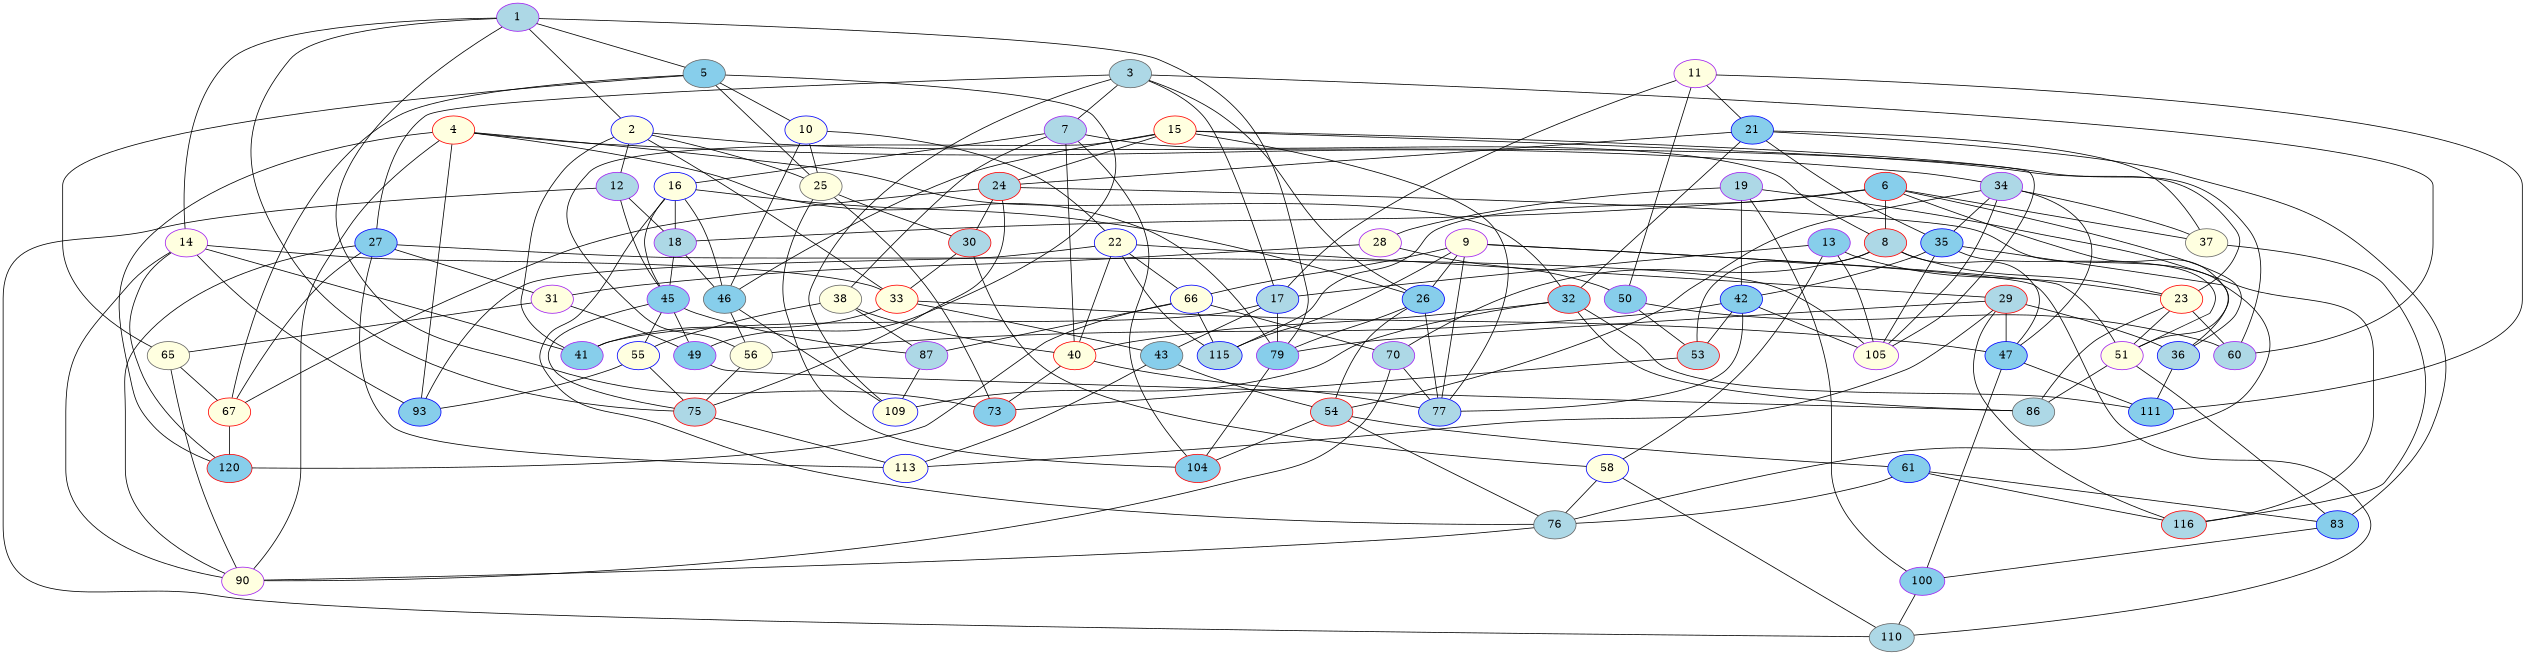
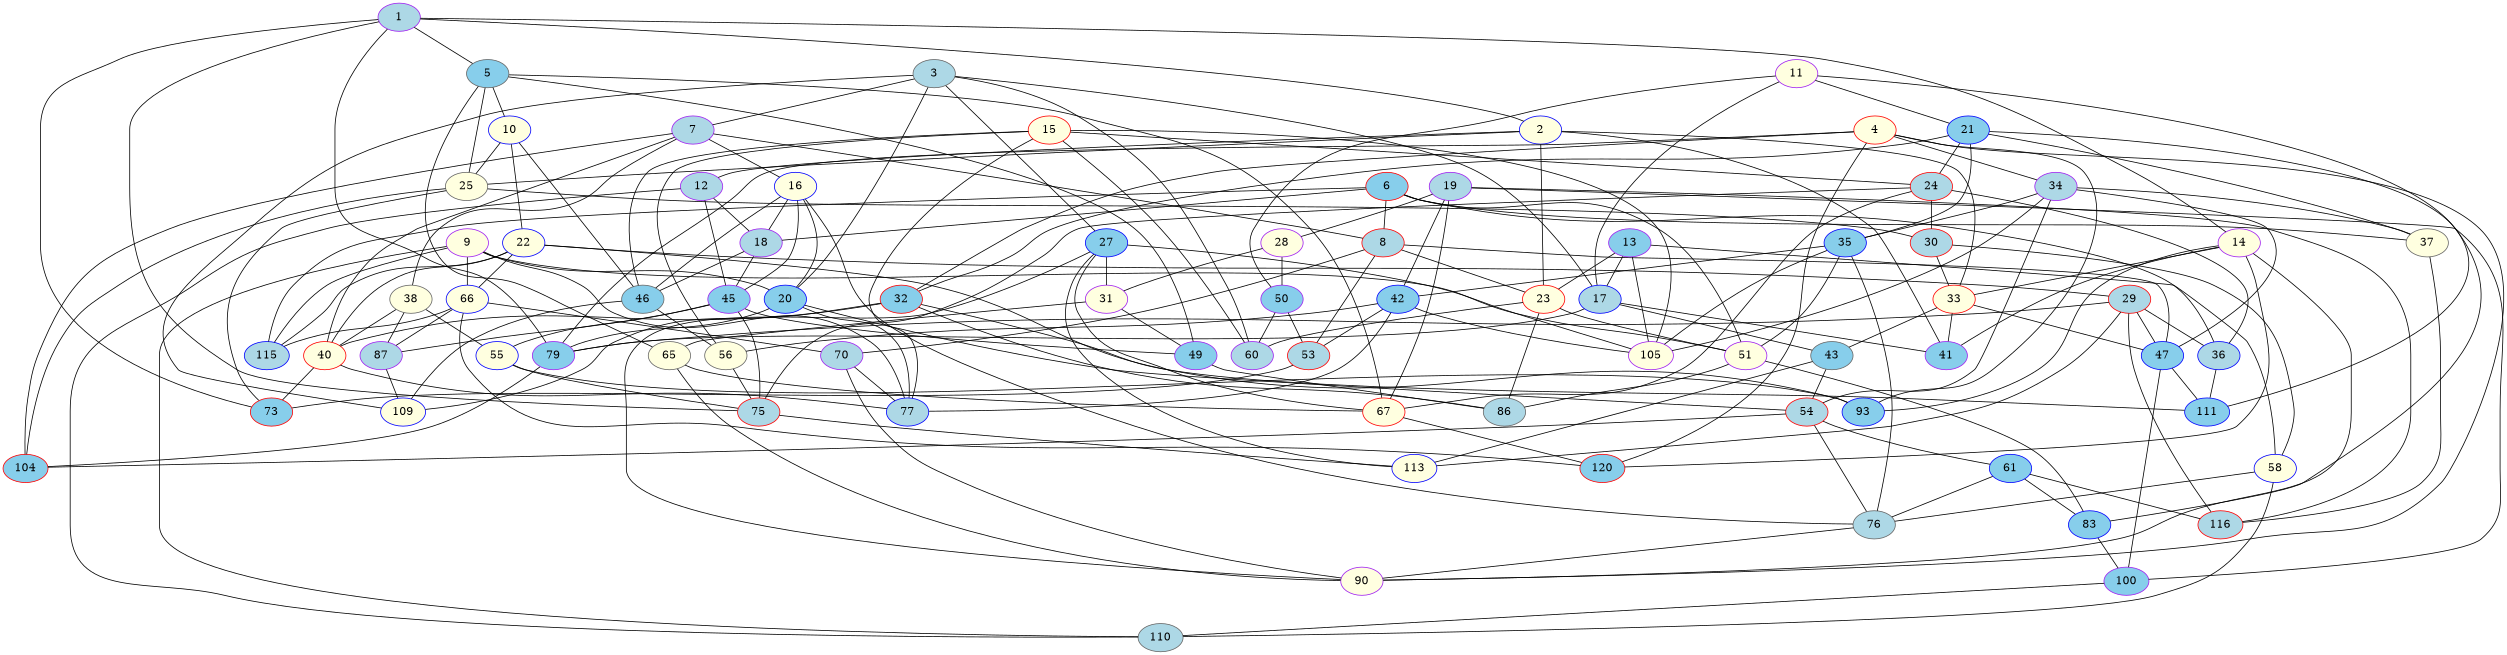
(1423, 299) -> (785, 299)
none -> (1429, 303)
